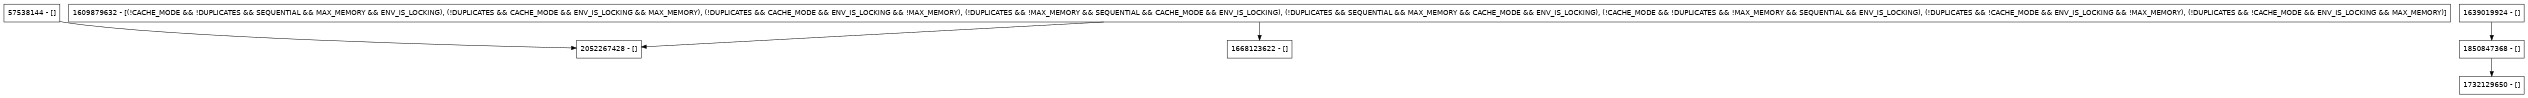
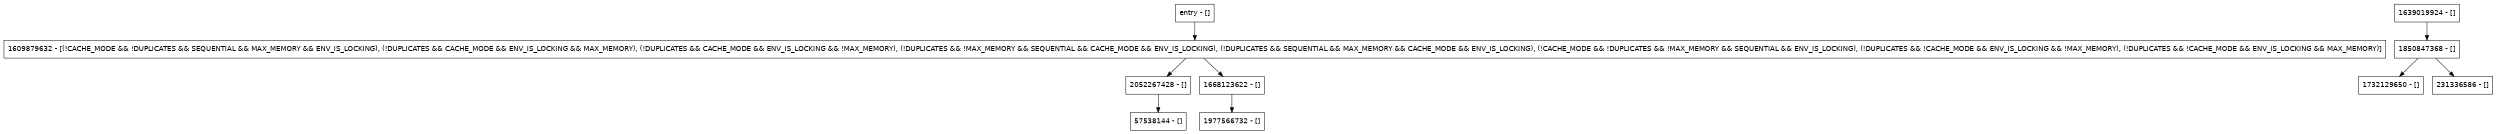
none -> (1195, 13)
(315, 40) -> (1158, 101)
none -> (2463, 85)
none -> (1232, 121)
